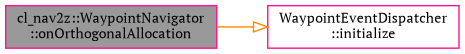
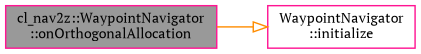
(363, 27) -> (341, 27)
